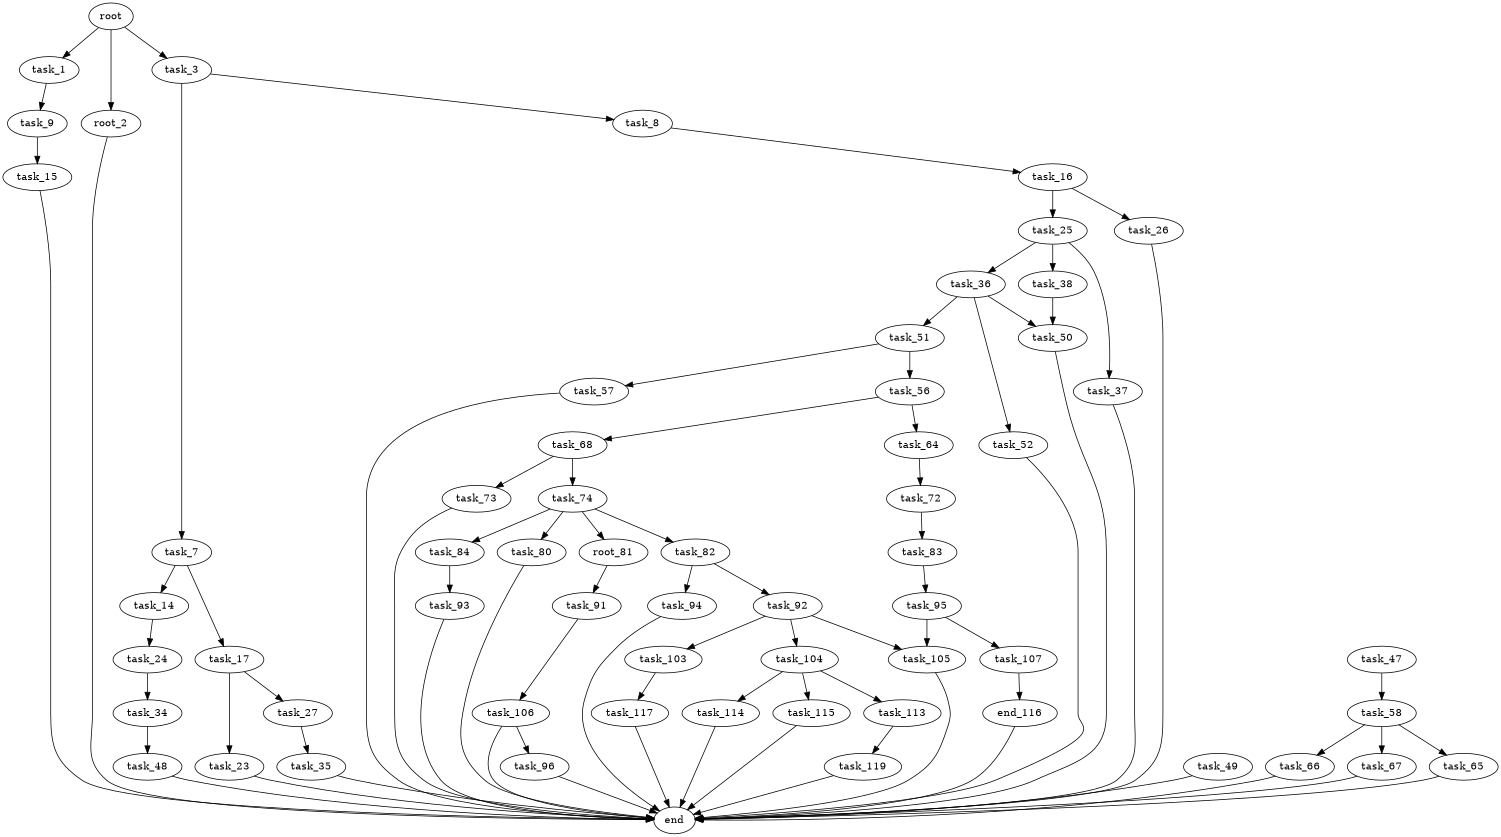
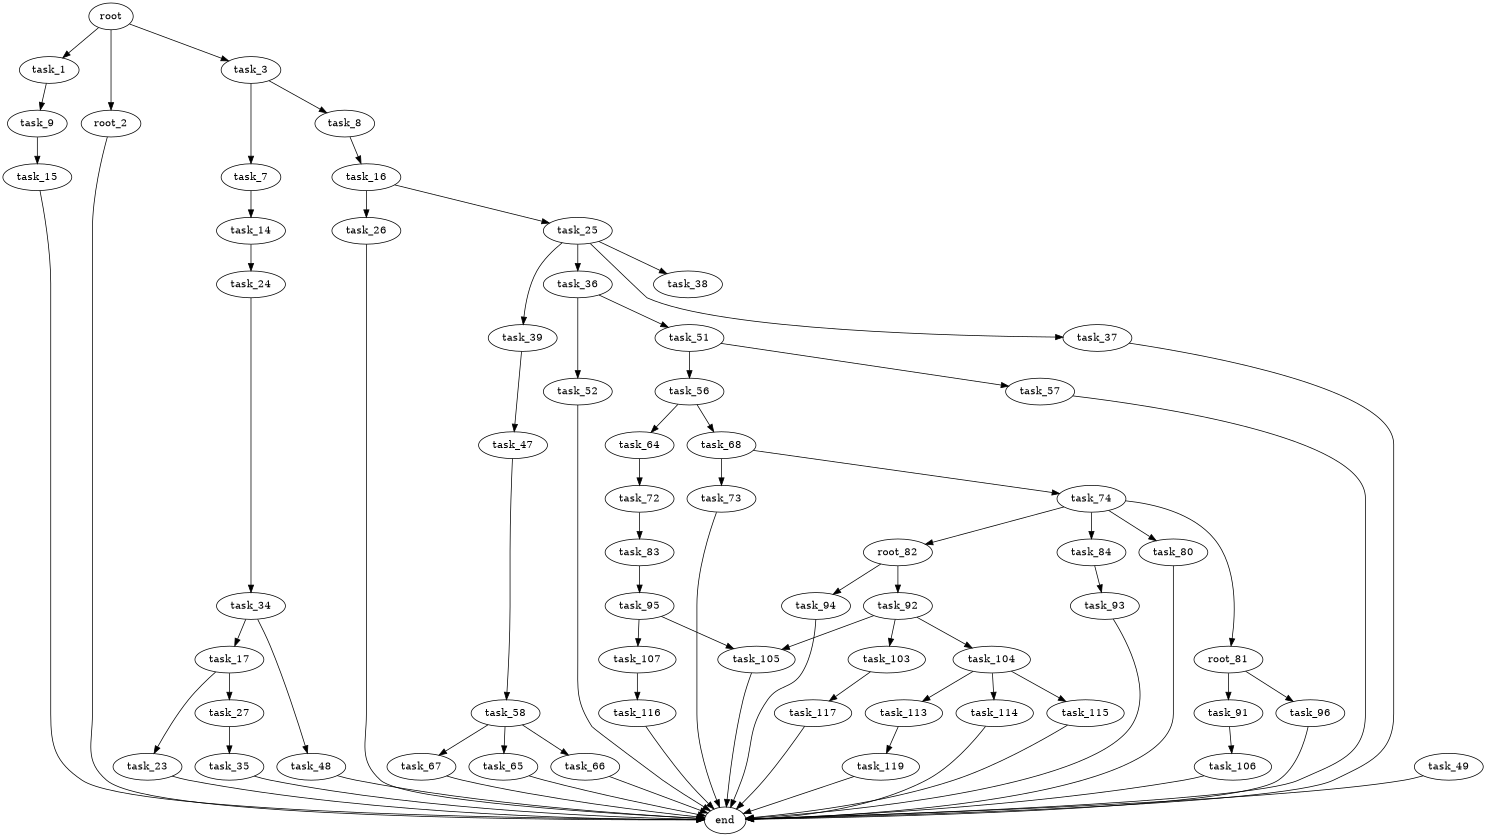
none -> (523, 338)
(1053, 338) -> none
(695, 552) -> (898, 552)
(204, 602) -> (242, 629)
(1020, 713) -> (637, 713)
(521, 737) -> (1266, 684)
